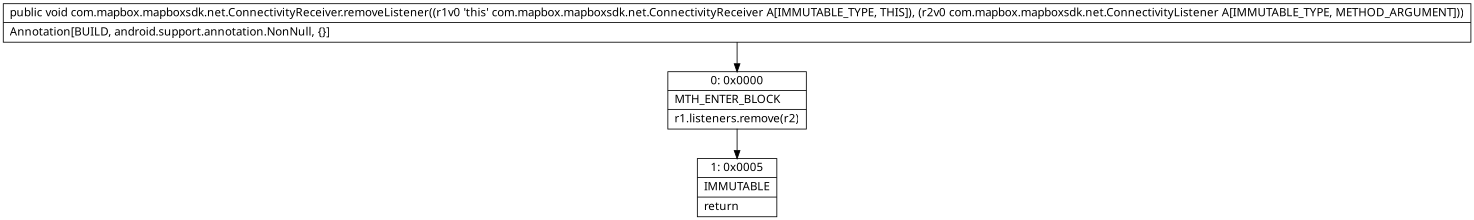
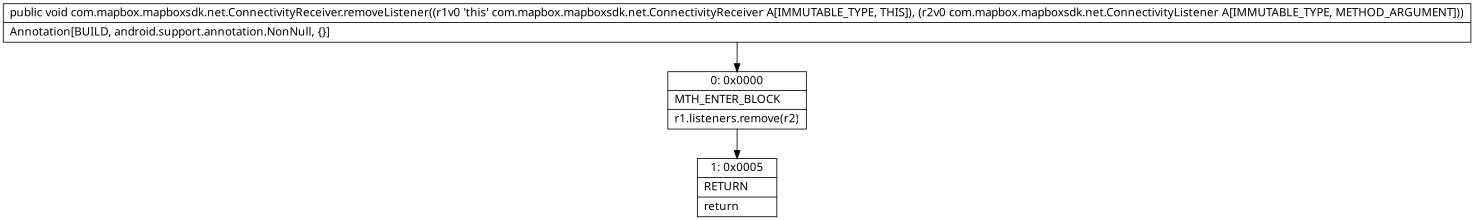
(737, 187) -> (726, 187)
